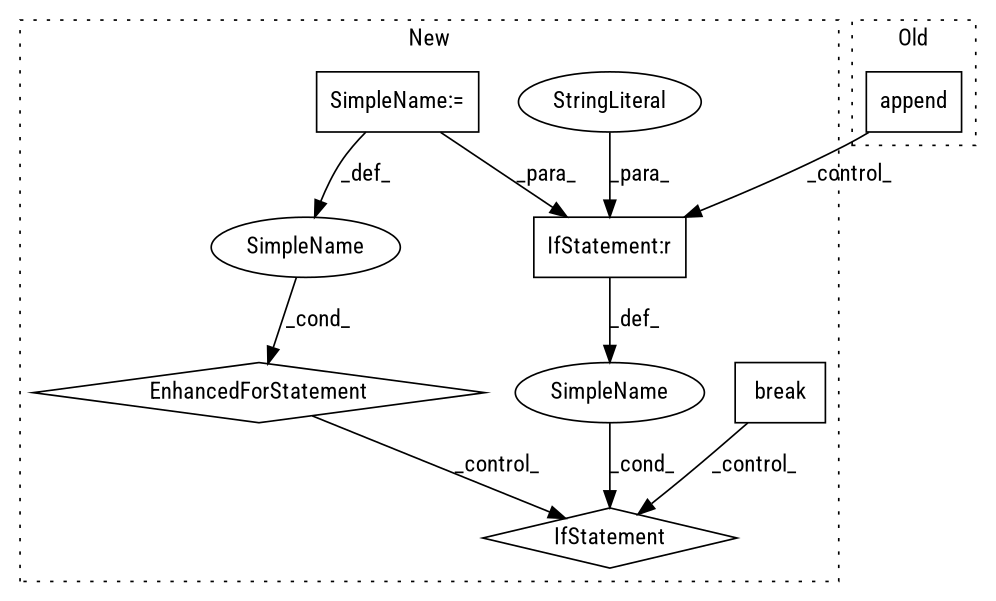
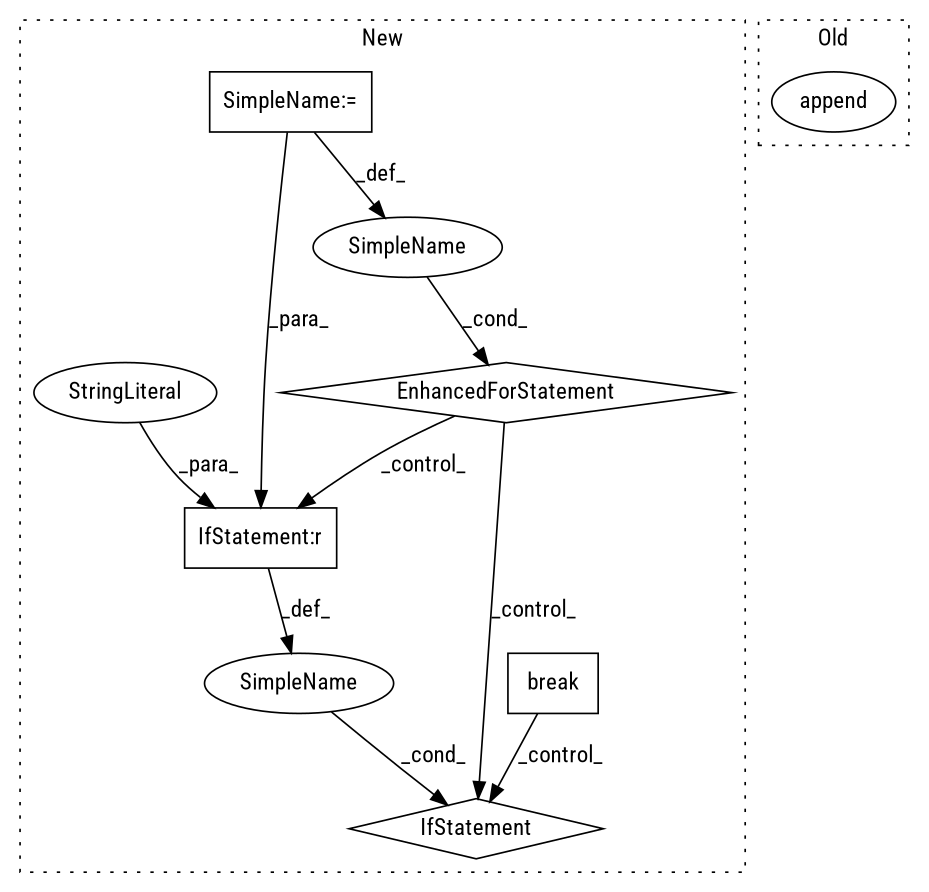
(914, 102) -> (834, 102)
(786, 174) -> (381, 453)
